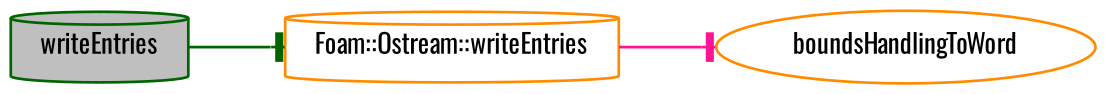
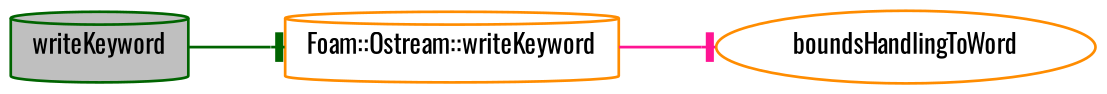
(100, 47) -> (100, 47)
(452, 47) -> (452, 47)
